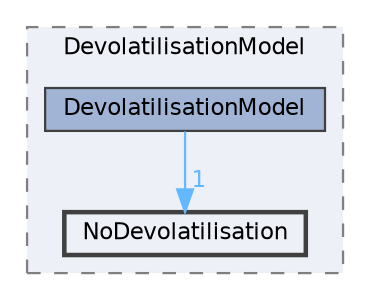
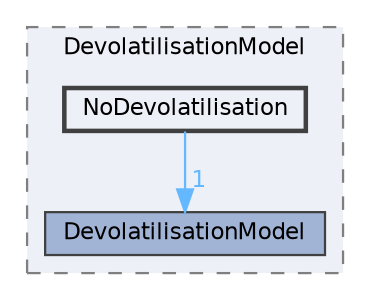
(185, 160) -> (185, 160)
